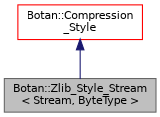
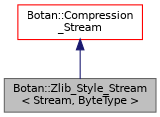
(80, 22) -> (80, 22)
